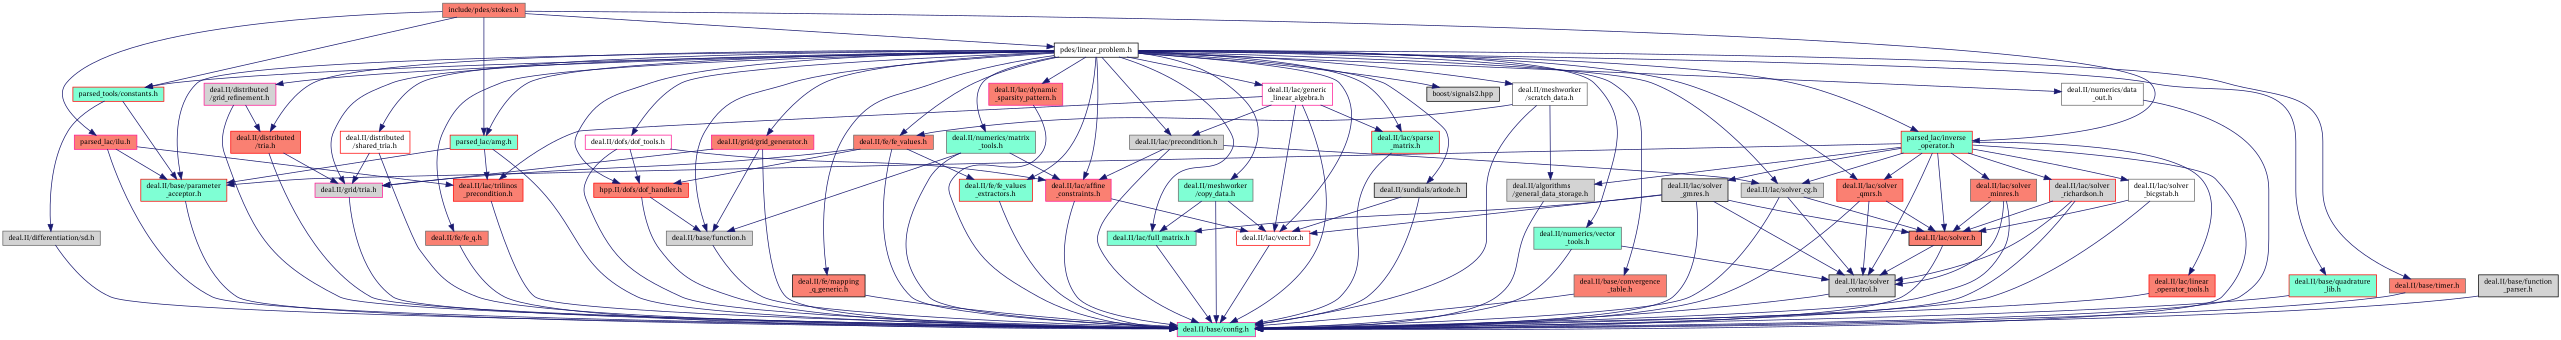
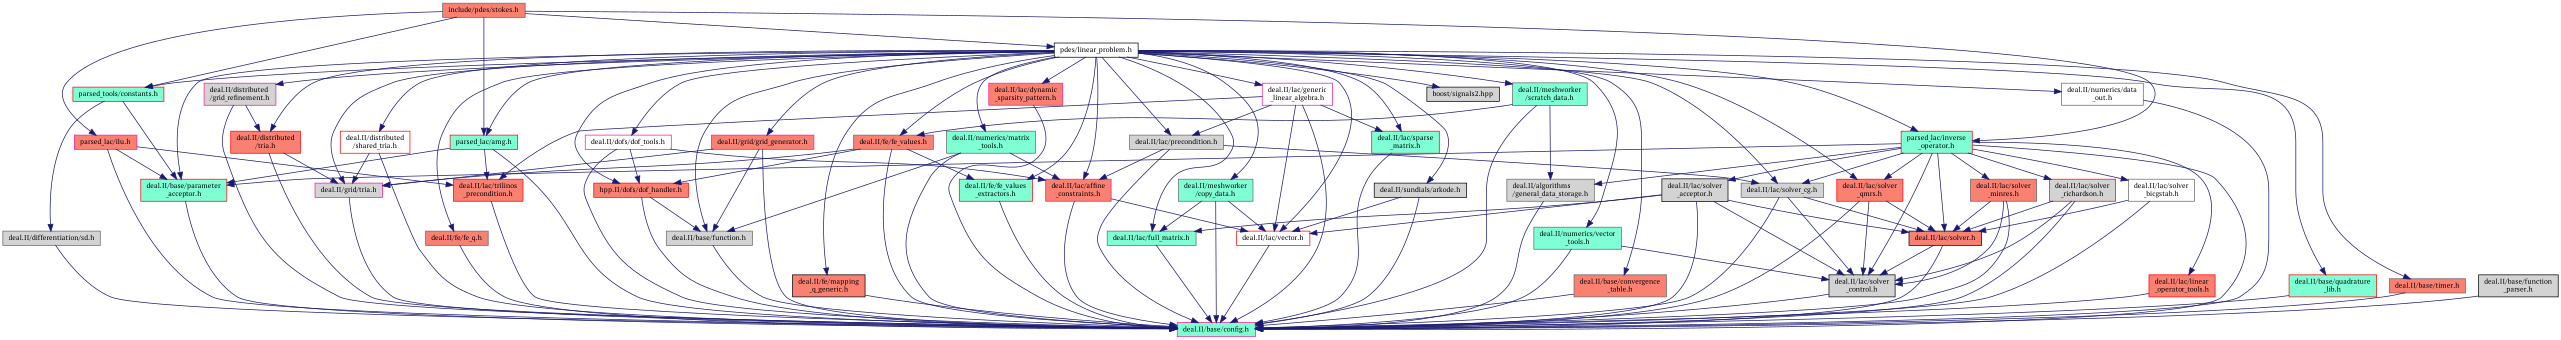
(1550, 94) -> (1550, 94)
(1695, 190) -> (1695, 190)
